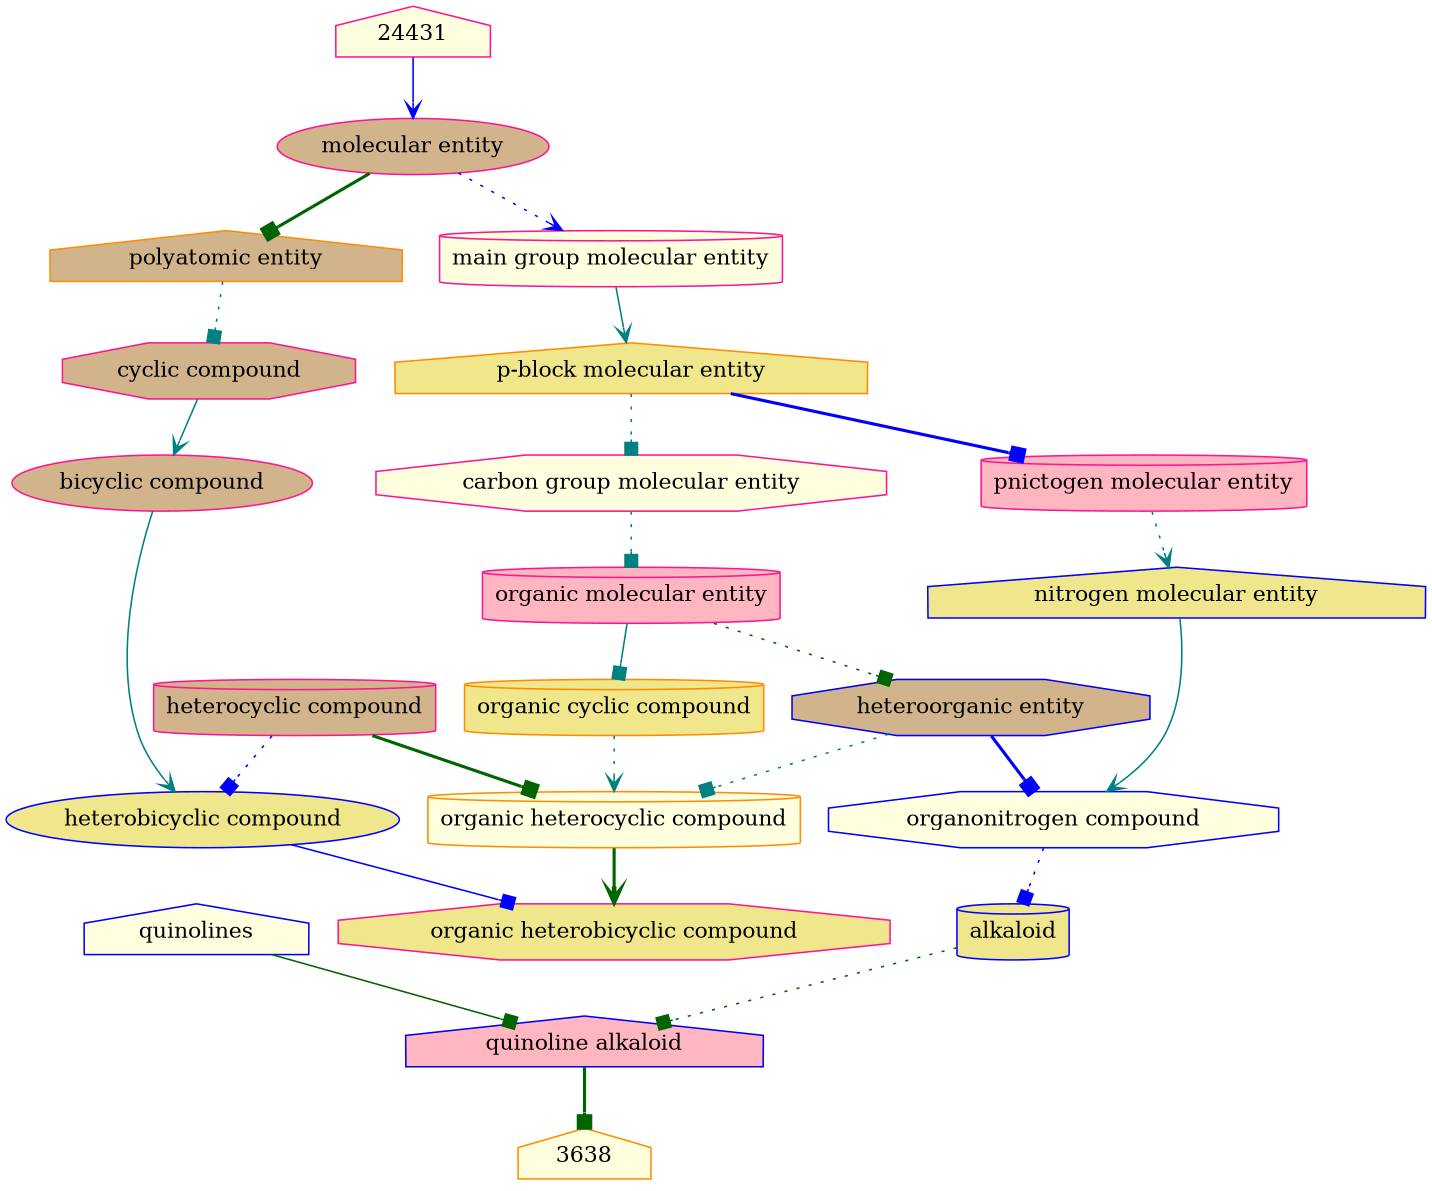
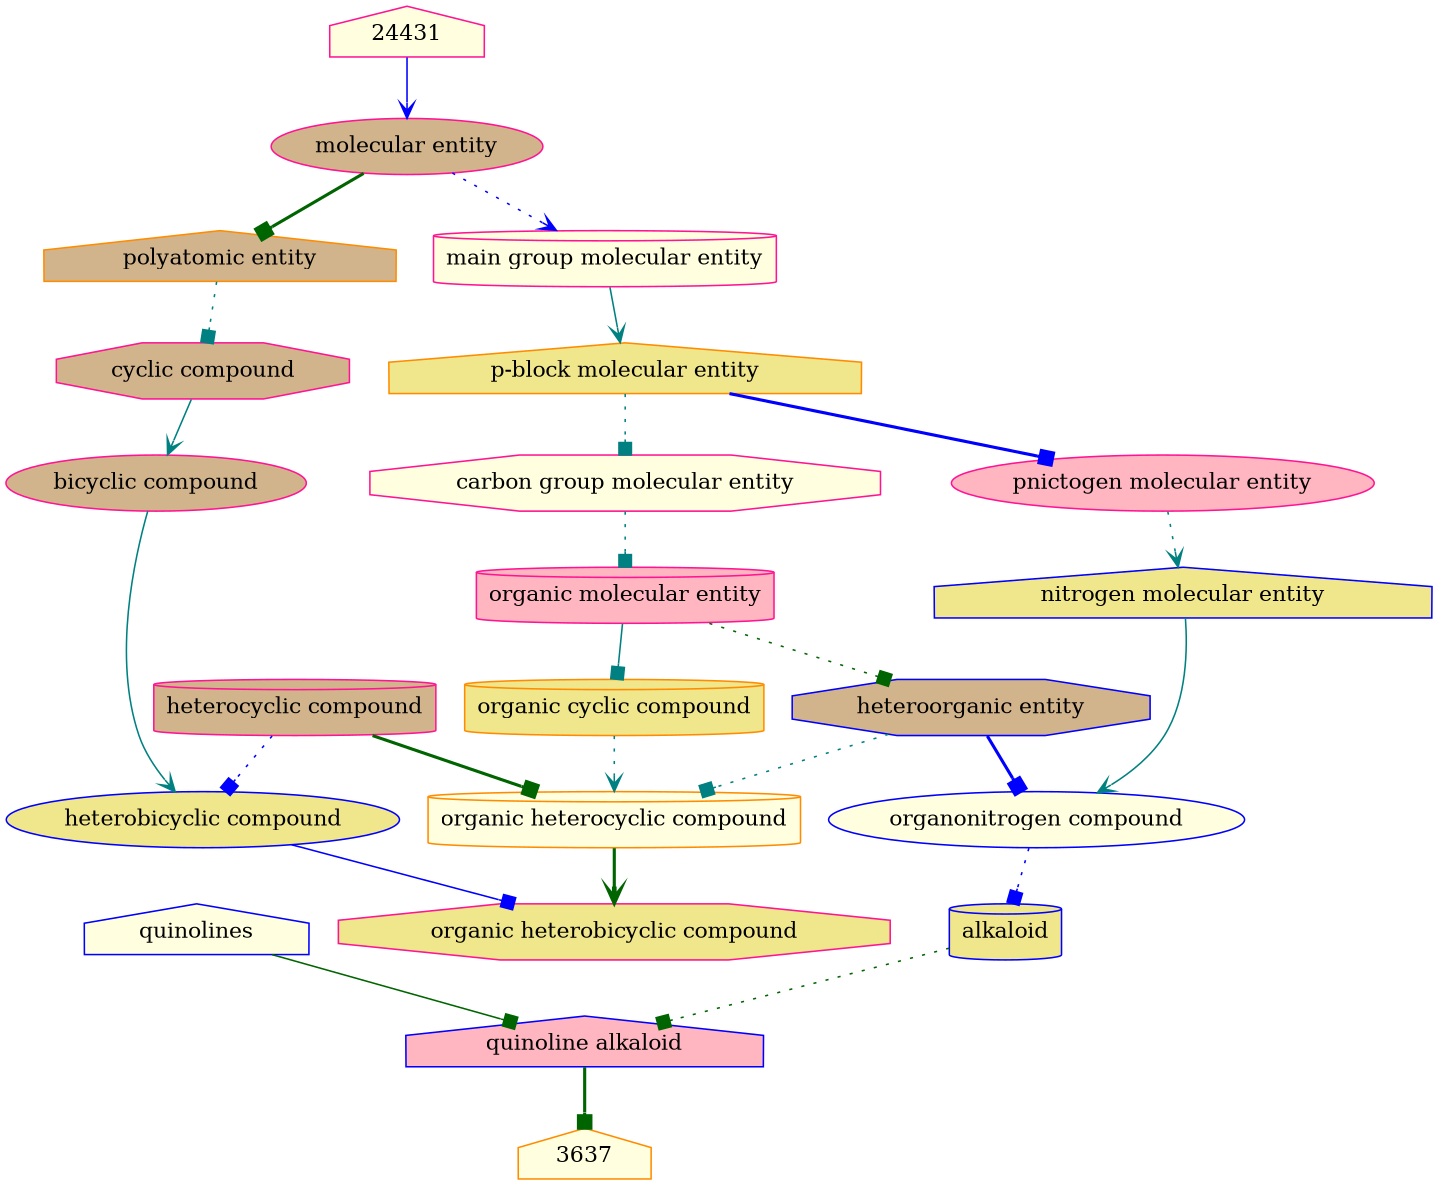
(1144, 483) -> (1163, 483)
(1054, 820) -> (1037, 820)
(585, 1156) -> (585, 1156)
